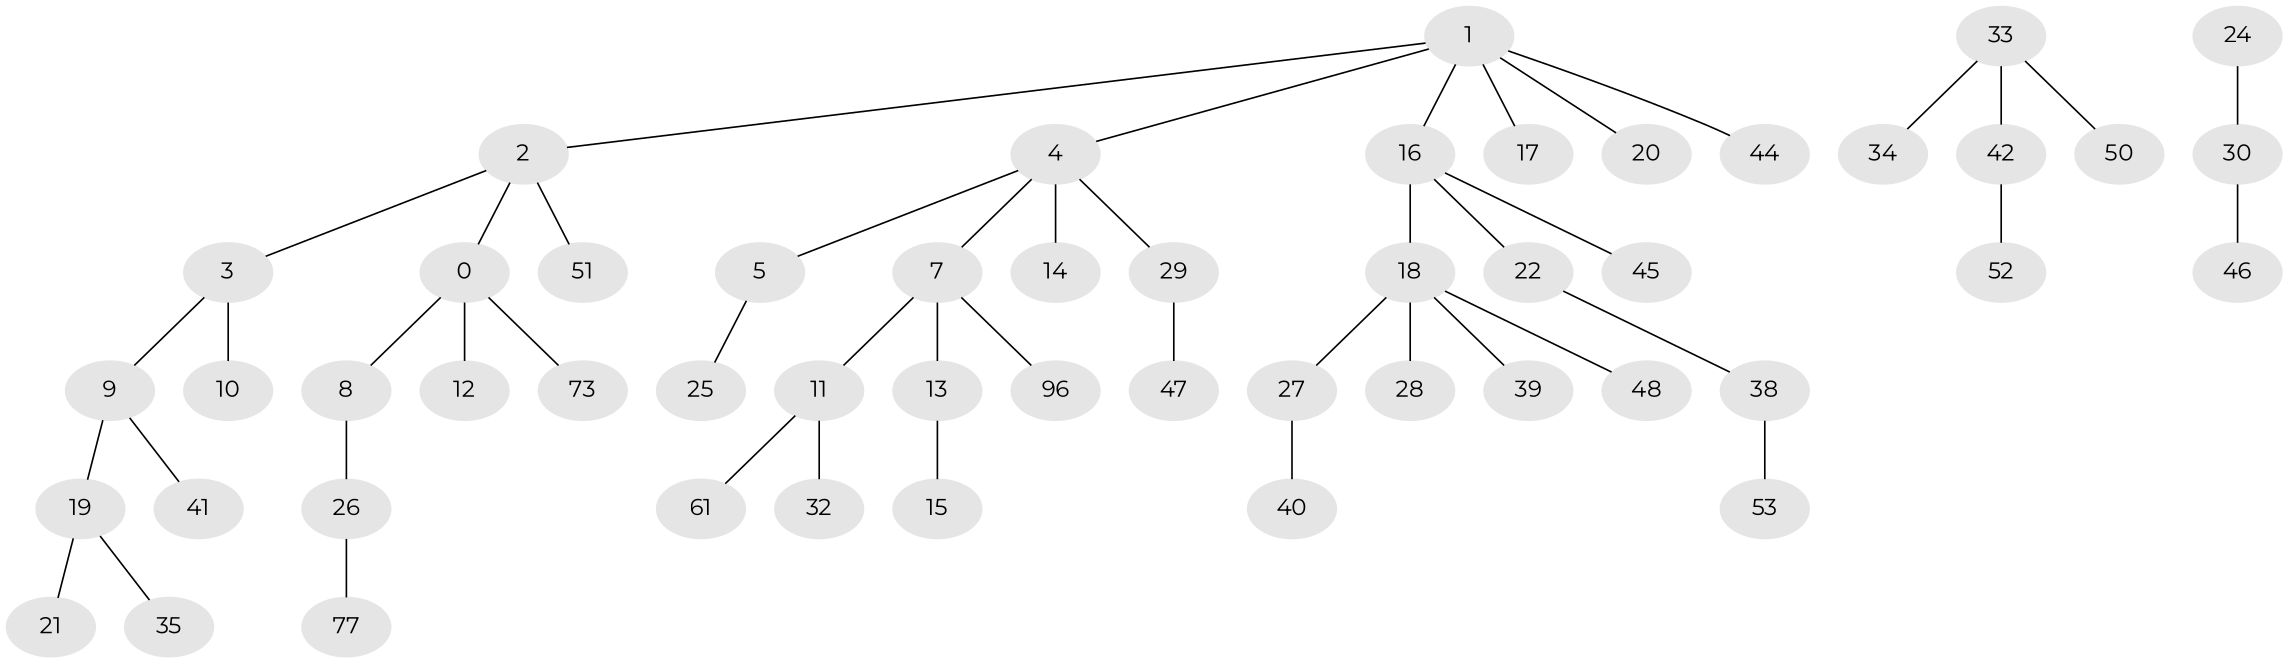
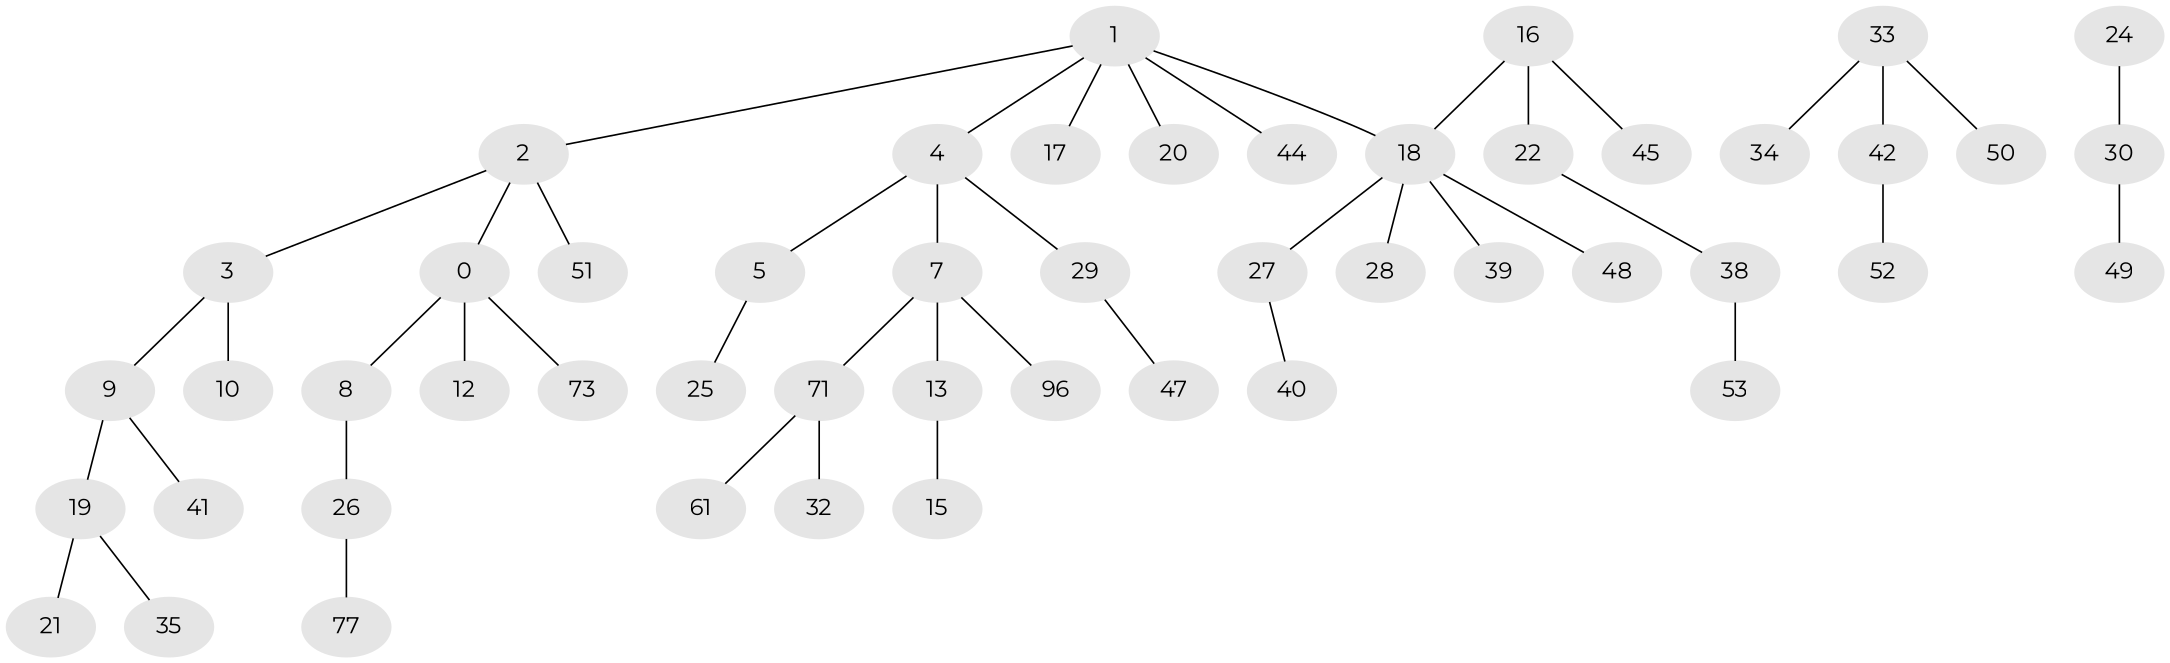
(1440, 95) -> (1265, 91)
(1056, 273) -> none
(2238, 273) -> (2119, 273)
(819, 391) -> (819, 391)
